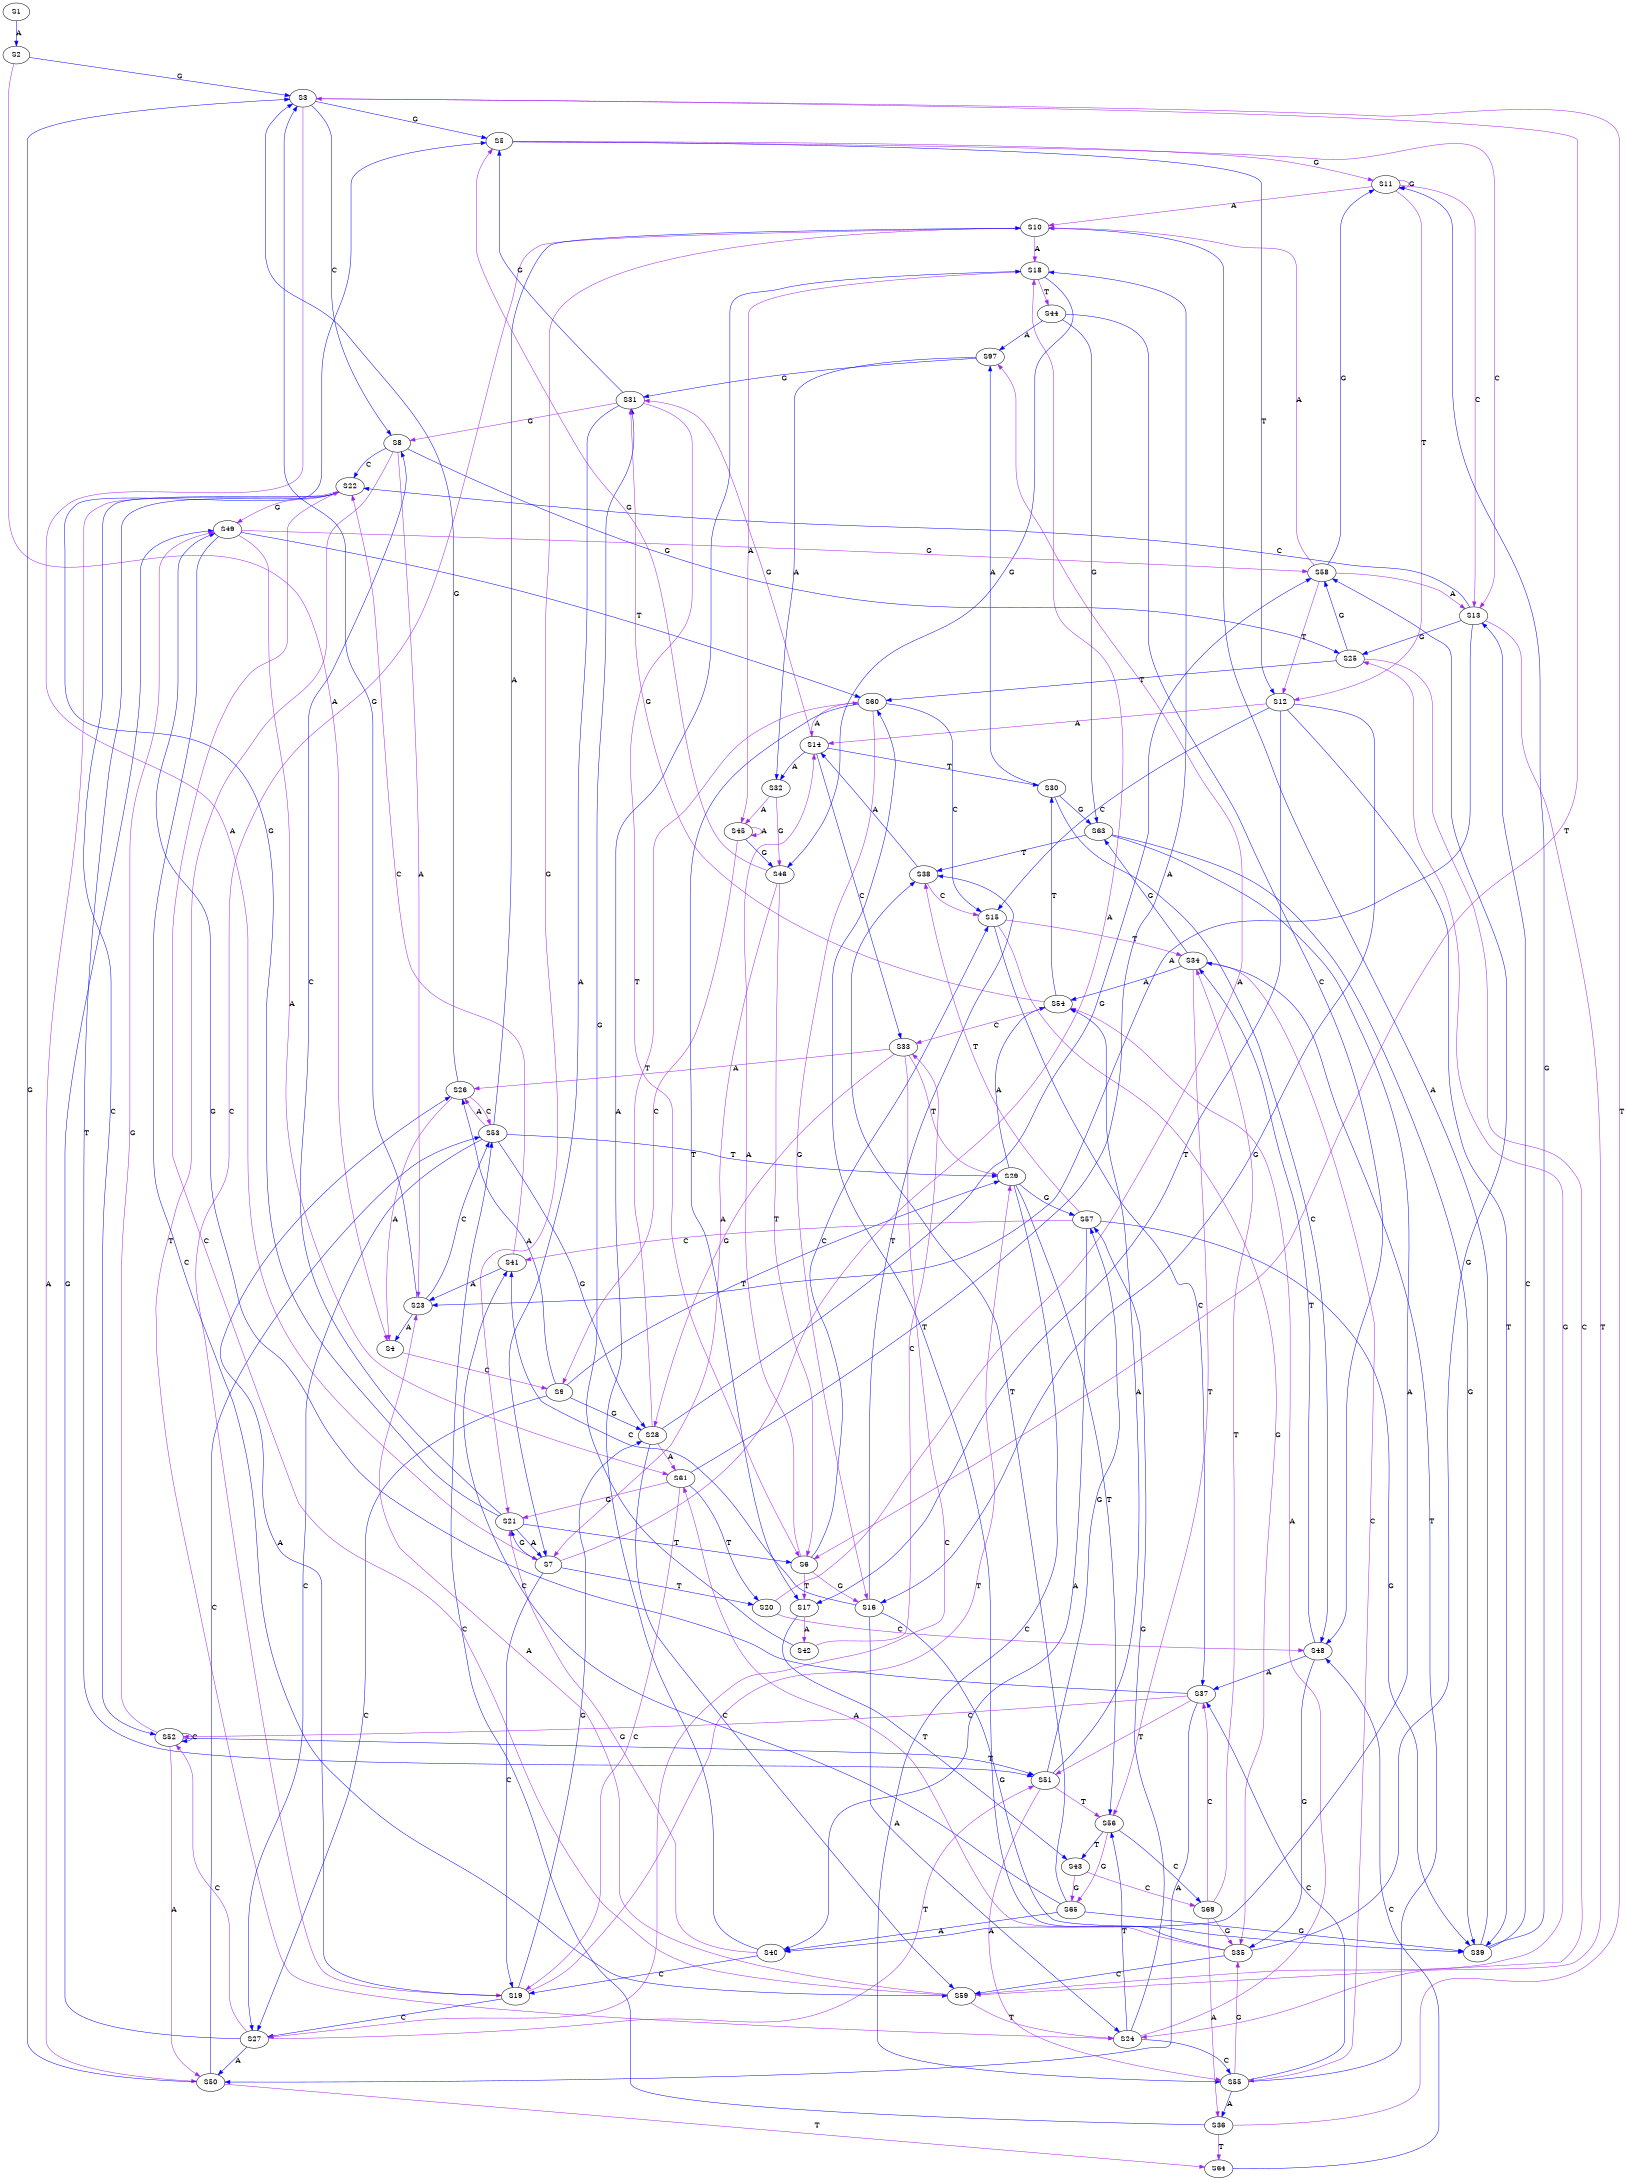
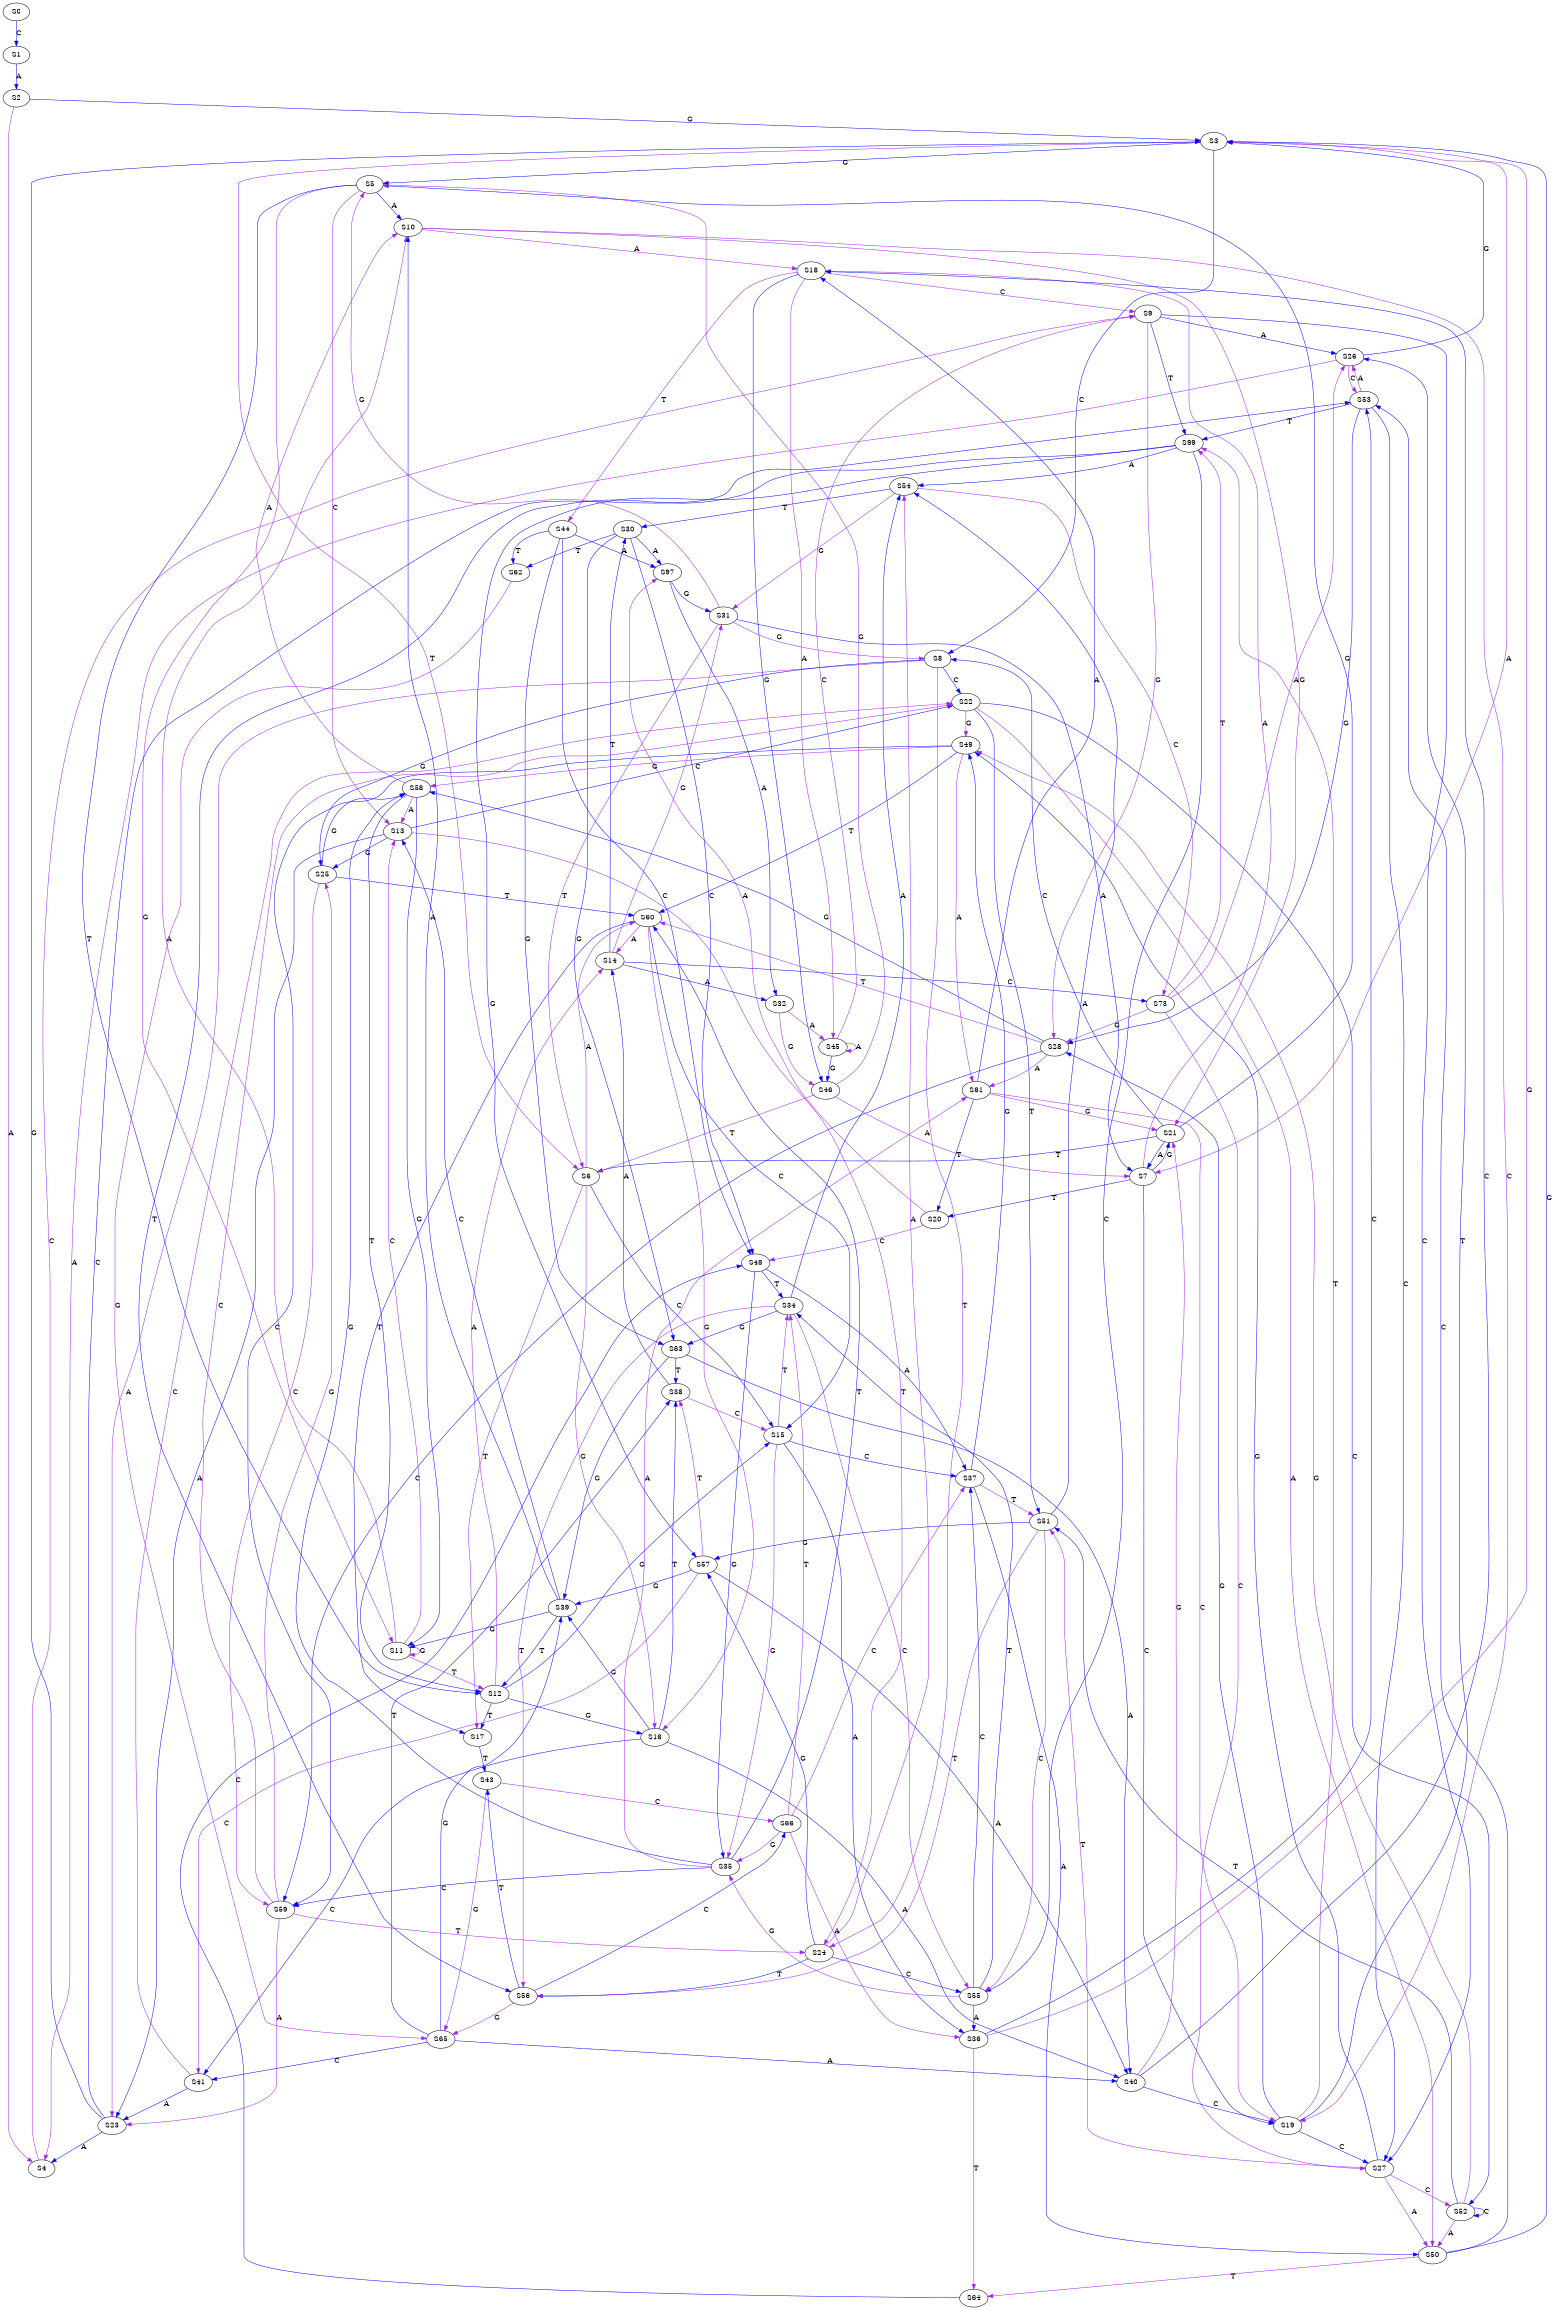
none -> (16, 12)
none -> (977, 292)
(530, 295) -> (436, 492)
(512, 447) -> (387, 204)
none -> (516, 573)
(1302, 635) -> (373, 1277)
(1102, 810) -> (642, 1565)
(903, 1047) -> (1160, 1004)
(618, 1112) -> (1487, 1177)
(1622, 1112) -> (1530, 1090)
(747, 1147) -> (583, 1034)
(1012, 1177) -> (1189, 443)
(1506, 1295) -> (533, 1651)
(603, 1413) -> (1154, 688)
(280, 1543) -> (1463, 1241)
(804, 1651) -> none
(663, 1726) -> none
none -> (853, 1747)
(921, 1857) -> (896, 1910)
(1208, 1910) -> (787, 1824)
(991, 1932) -> (1041, 1759)
(234, 2059) -> (1405, 2210)
